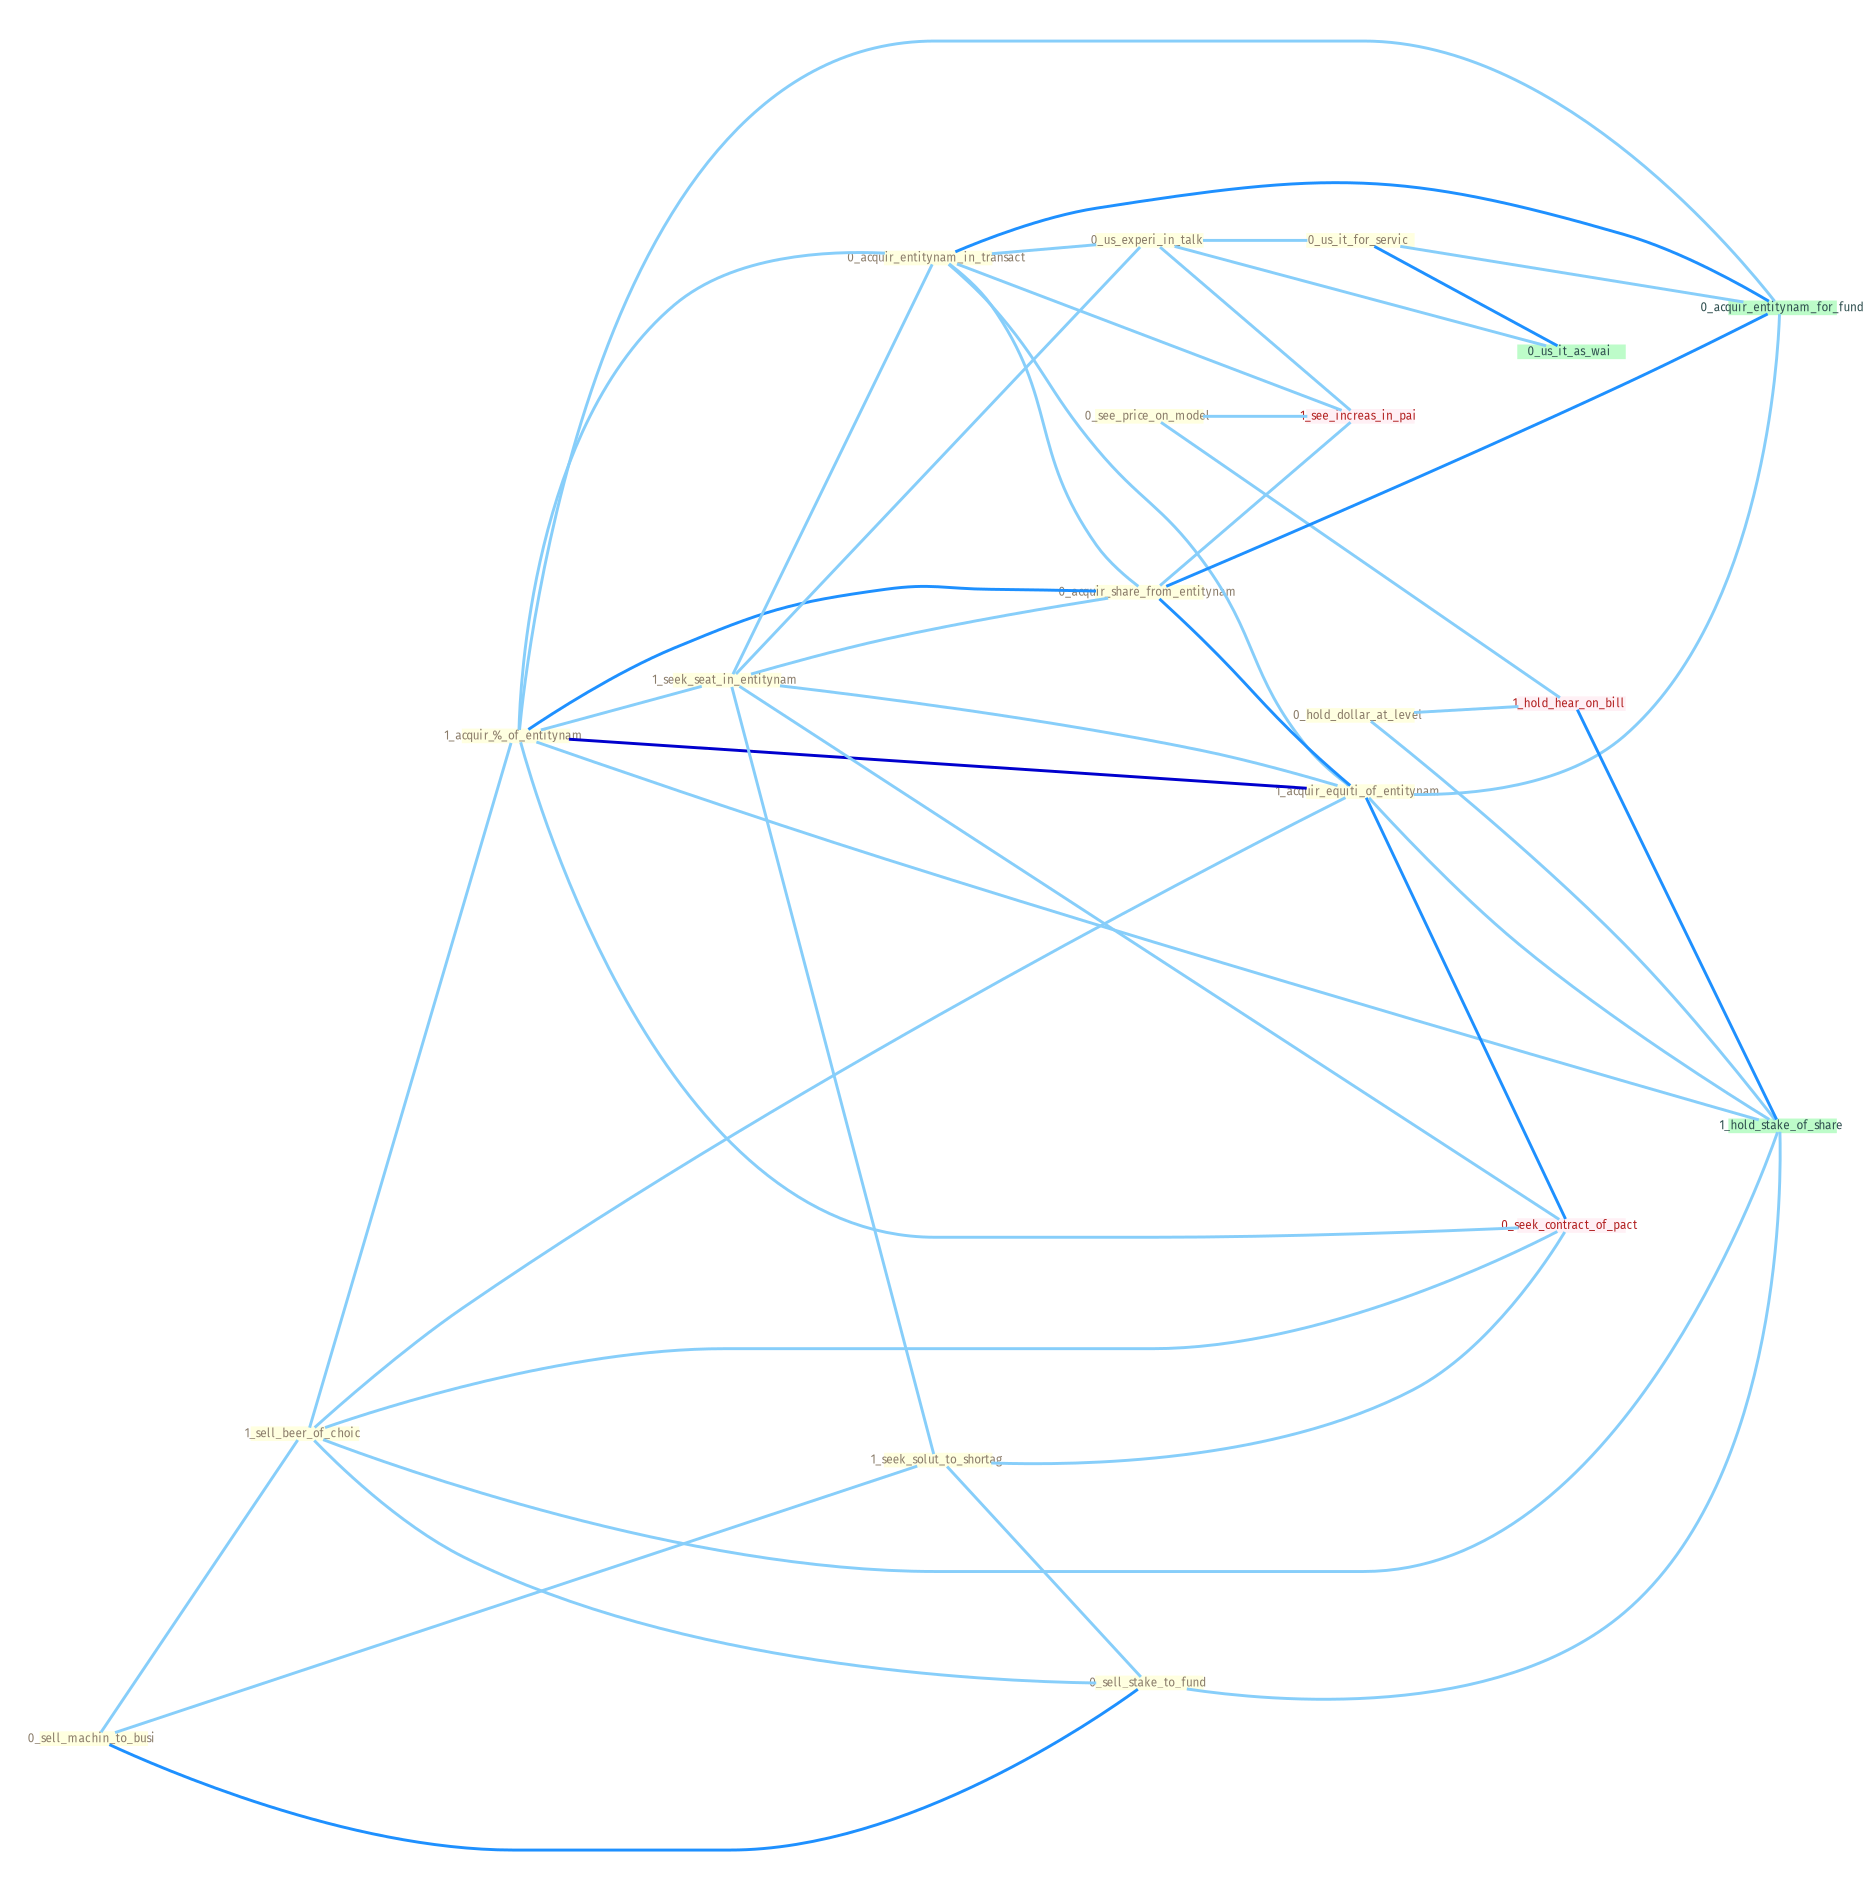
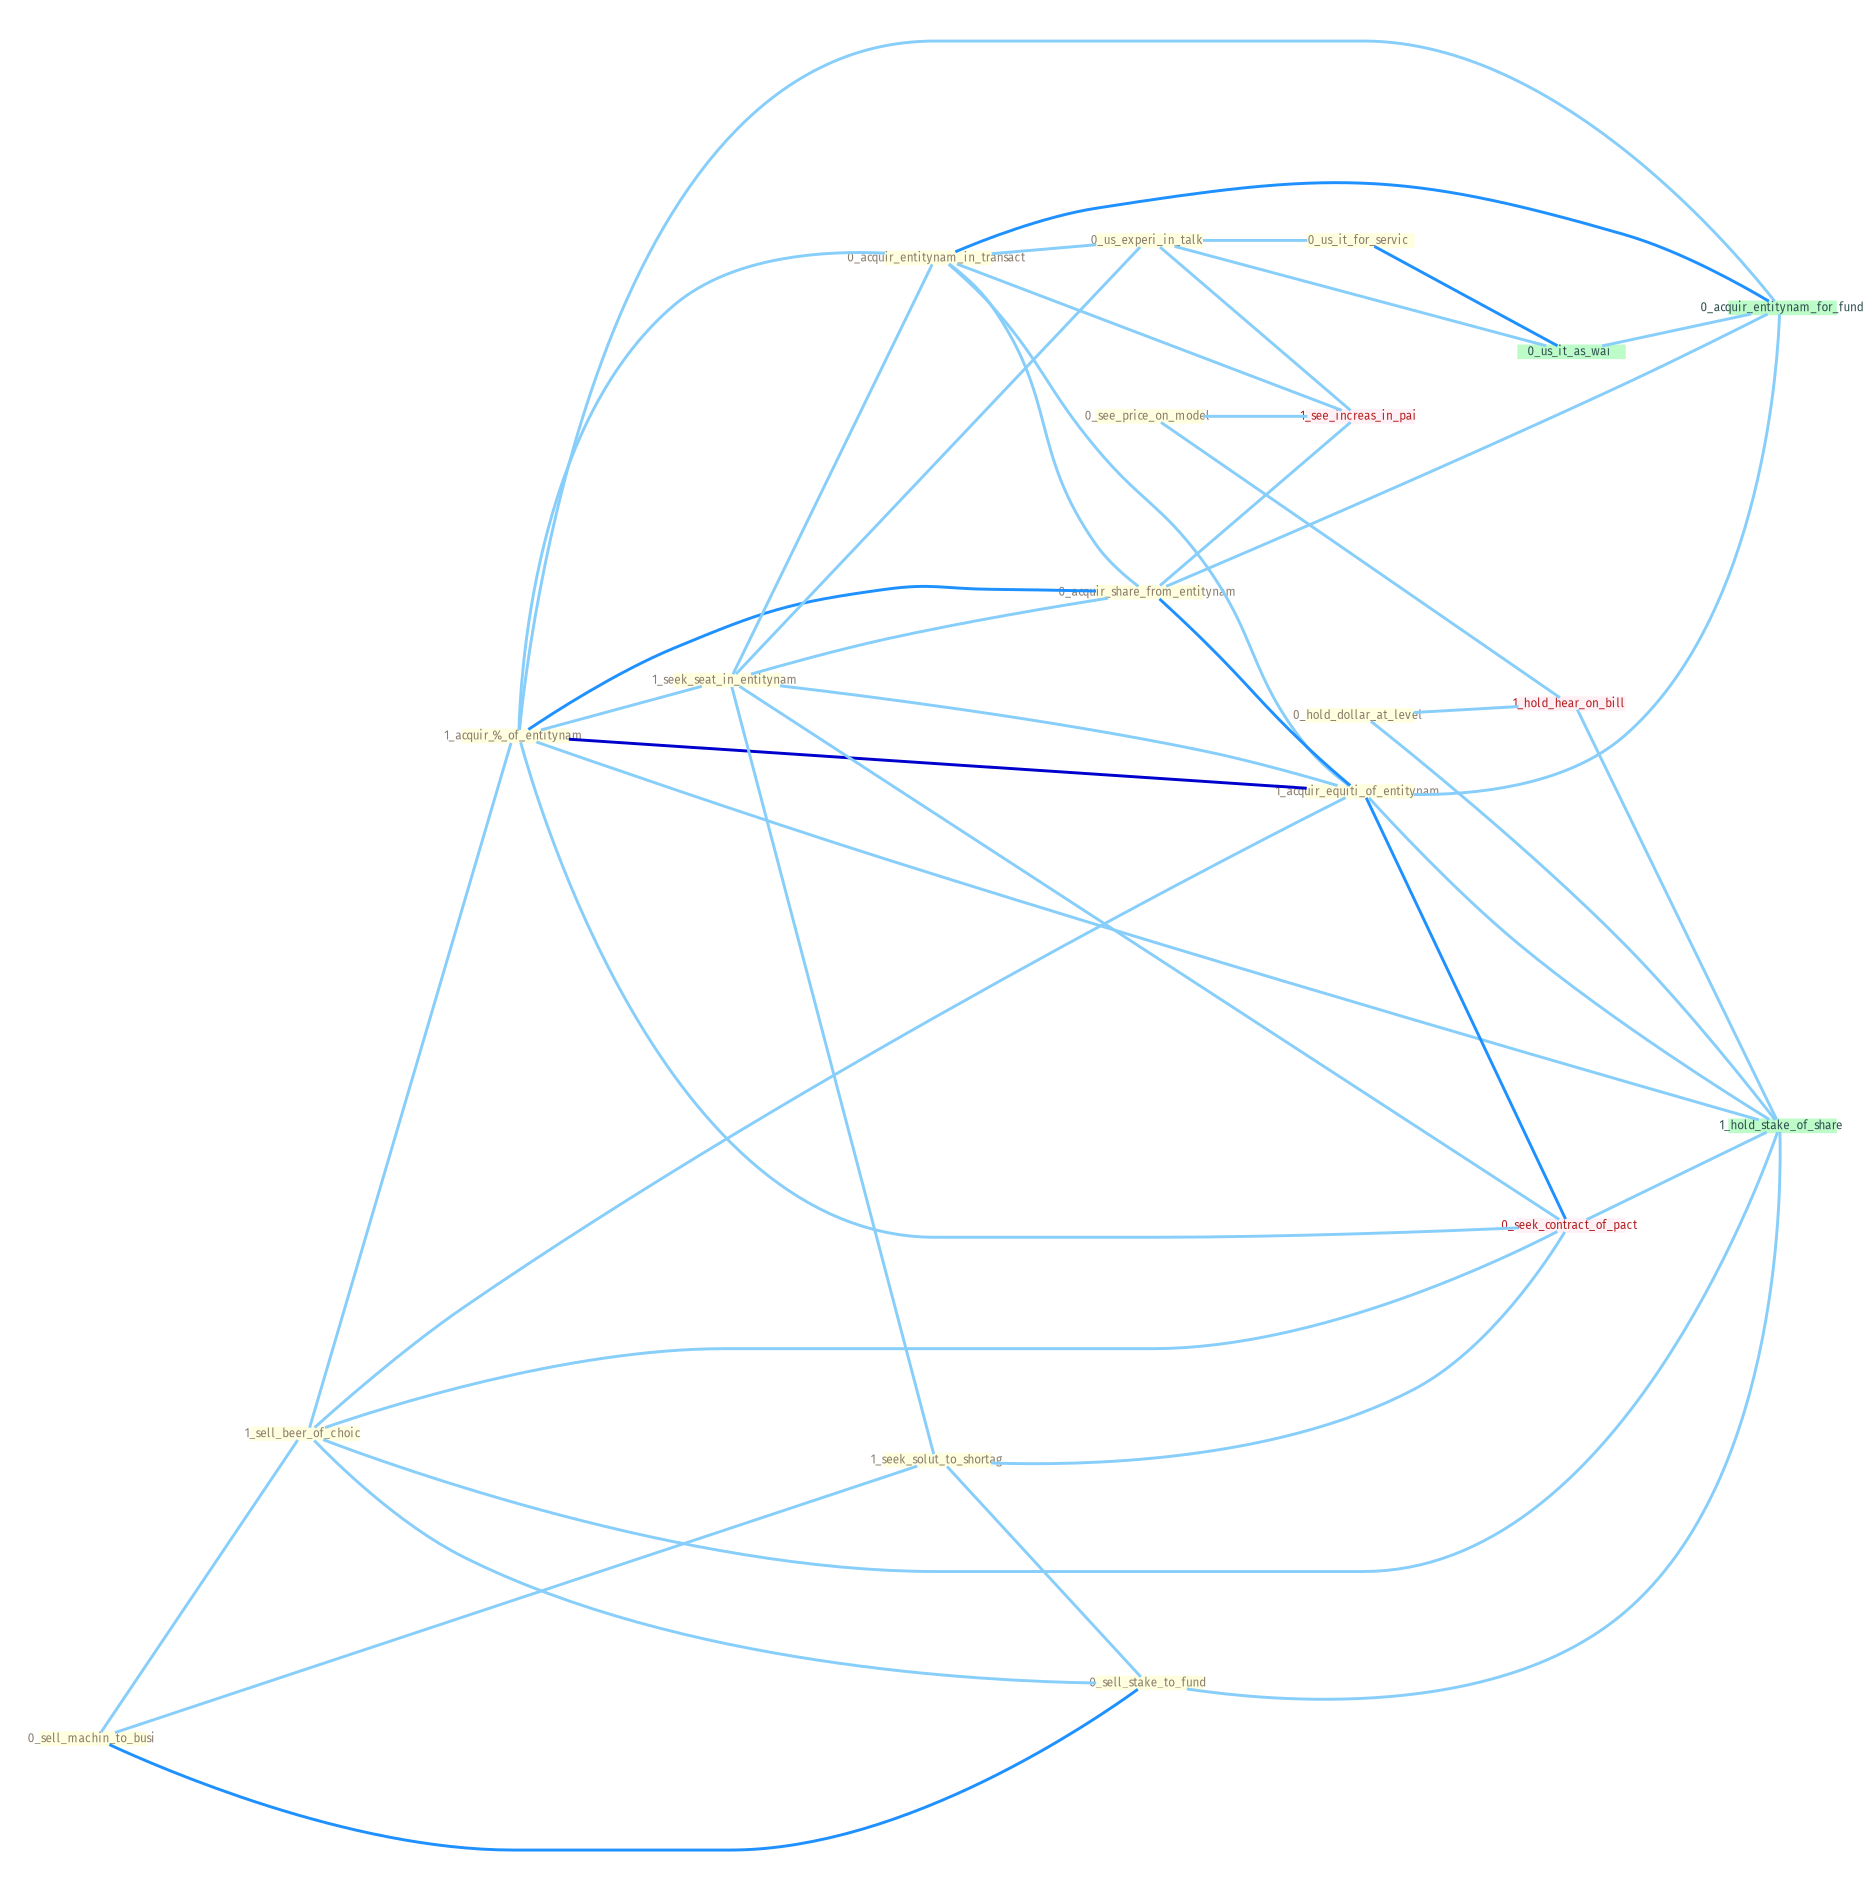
(1572, 274) -> (1677, 330)
(1469, 455) -> (1469, 455)
(1677, 915) -> (1677, 915)
none -> (1677, 1176)
